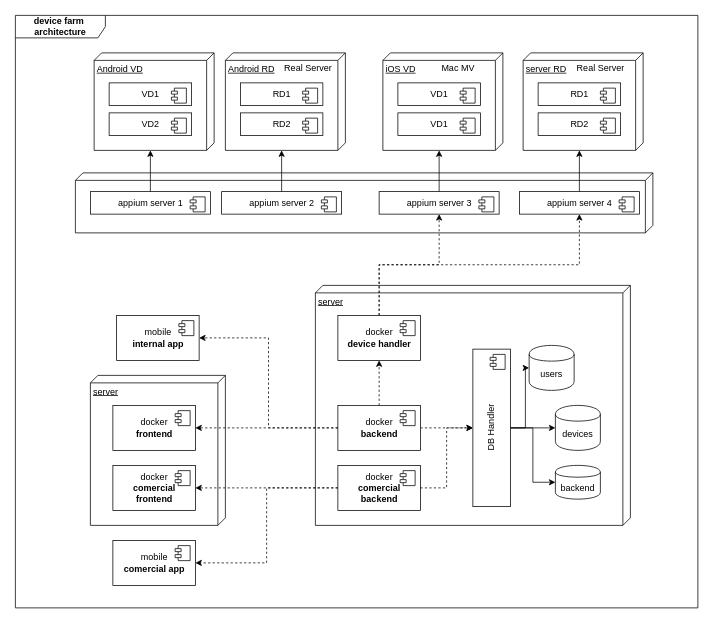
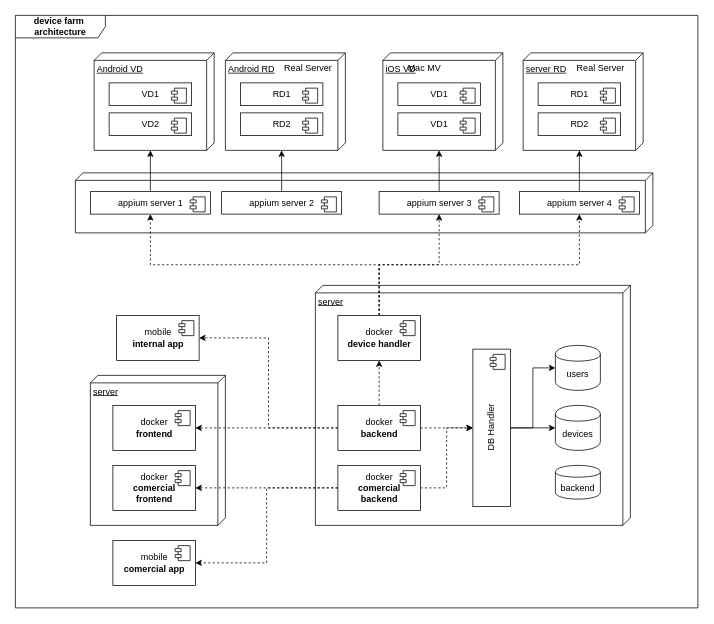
(458, 68) -> (424, 68)
none -> (242, 265)
(552, 368) -> (578, 368)
(540, 482) -> none
